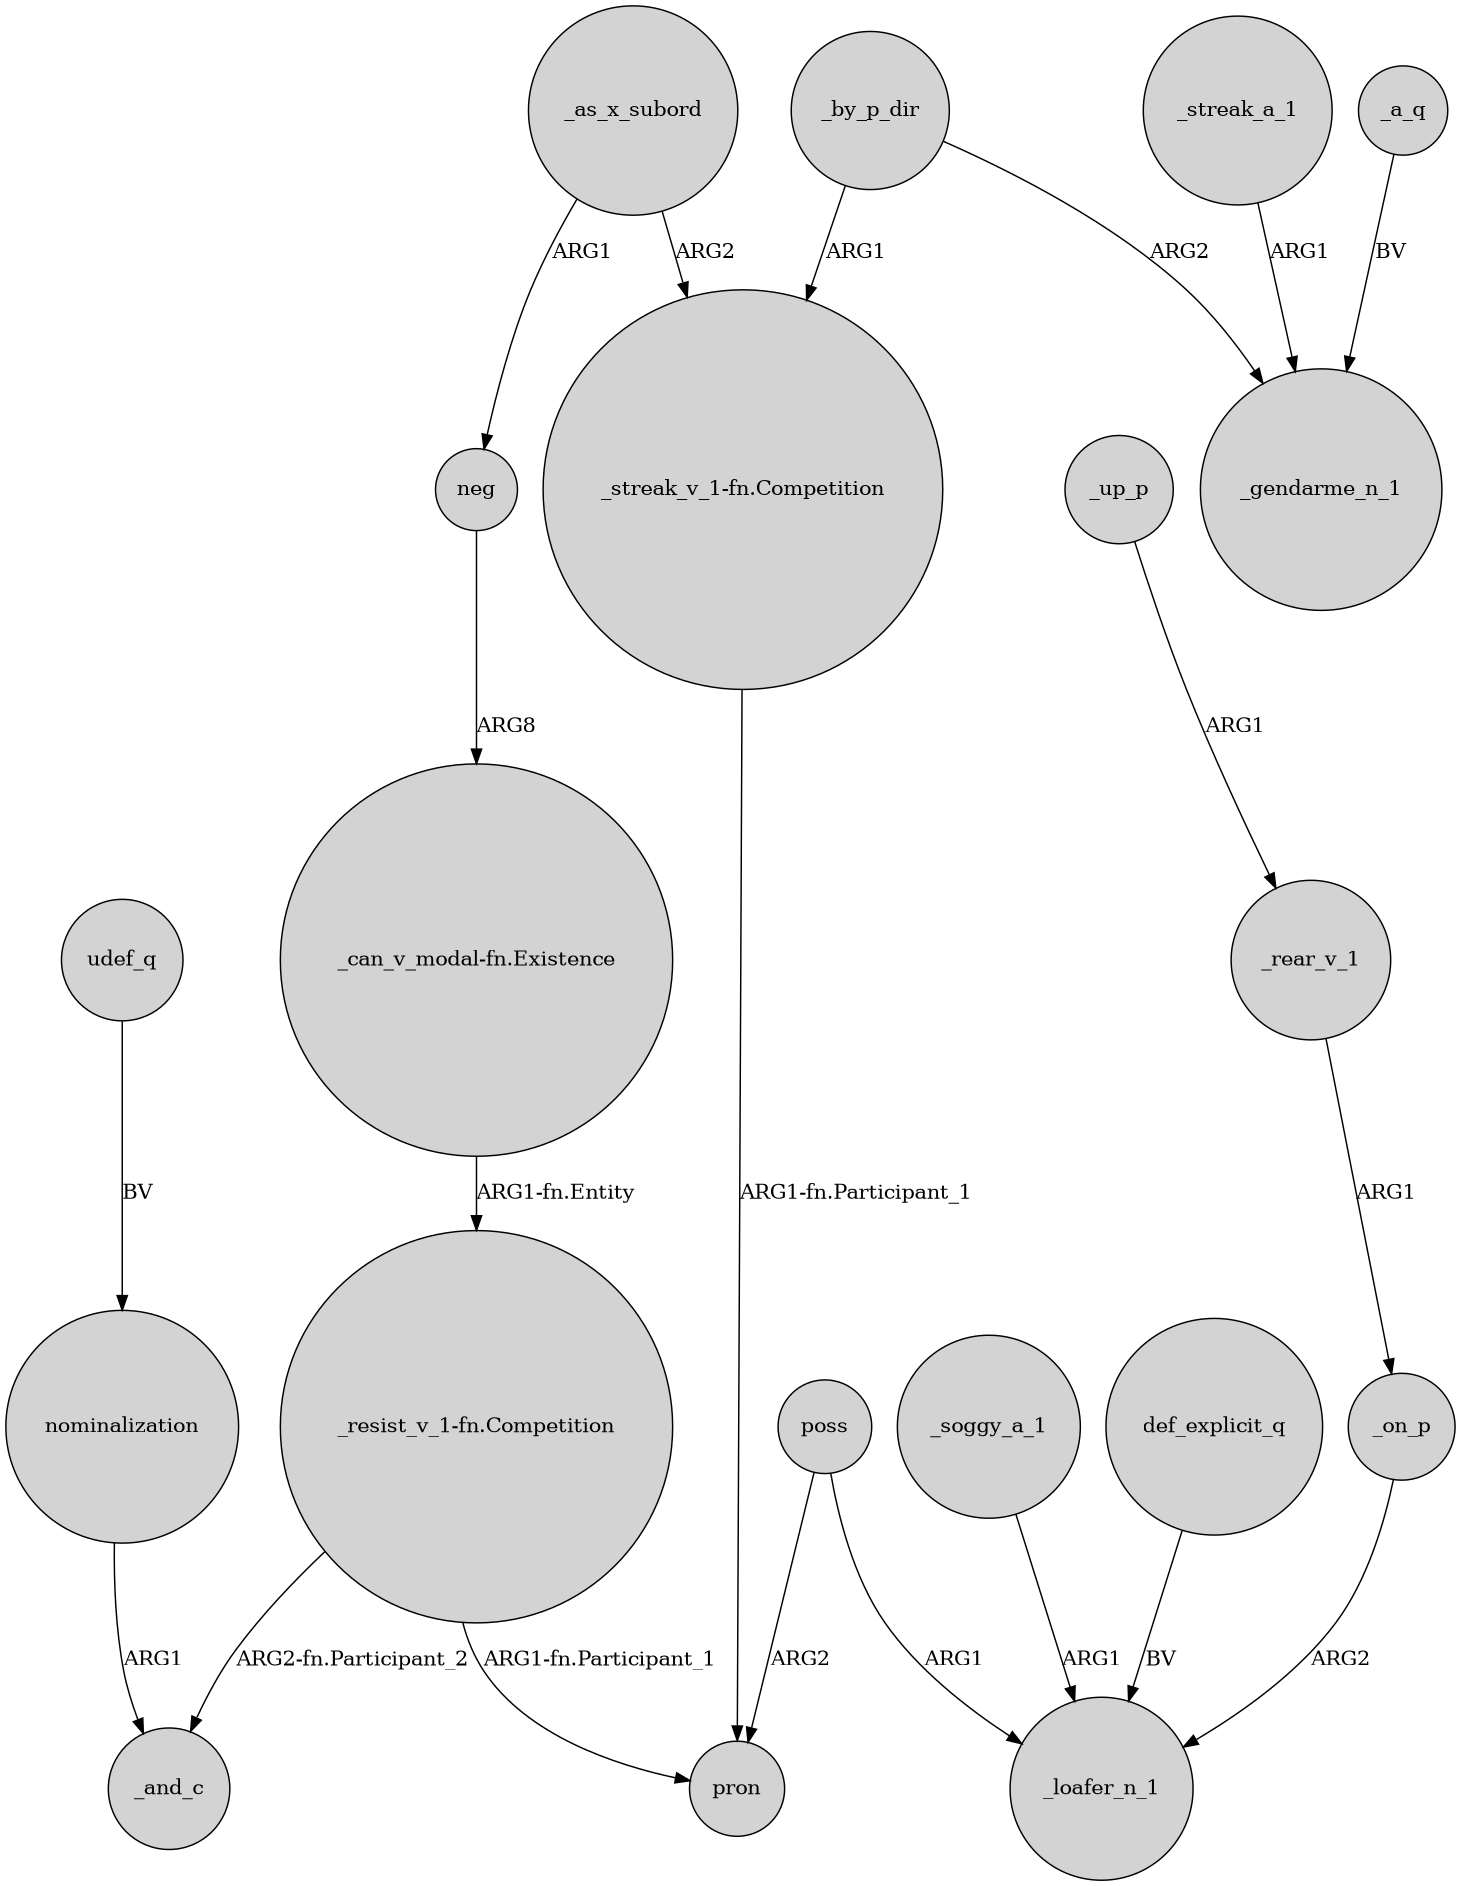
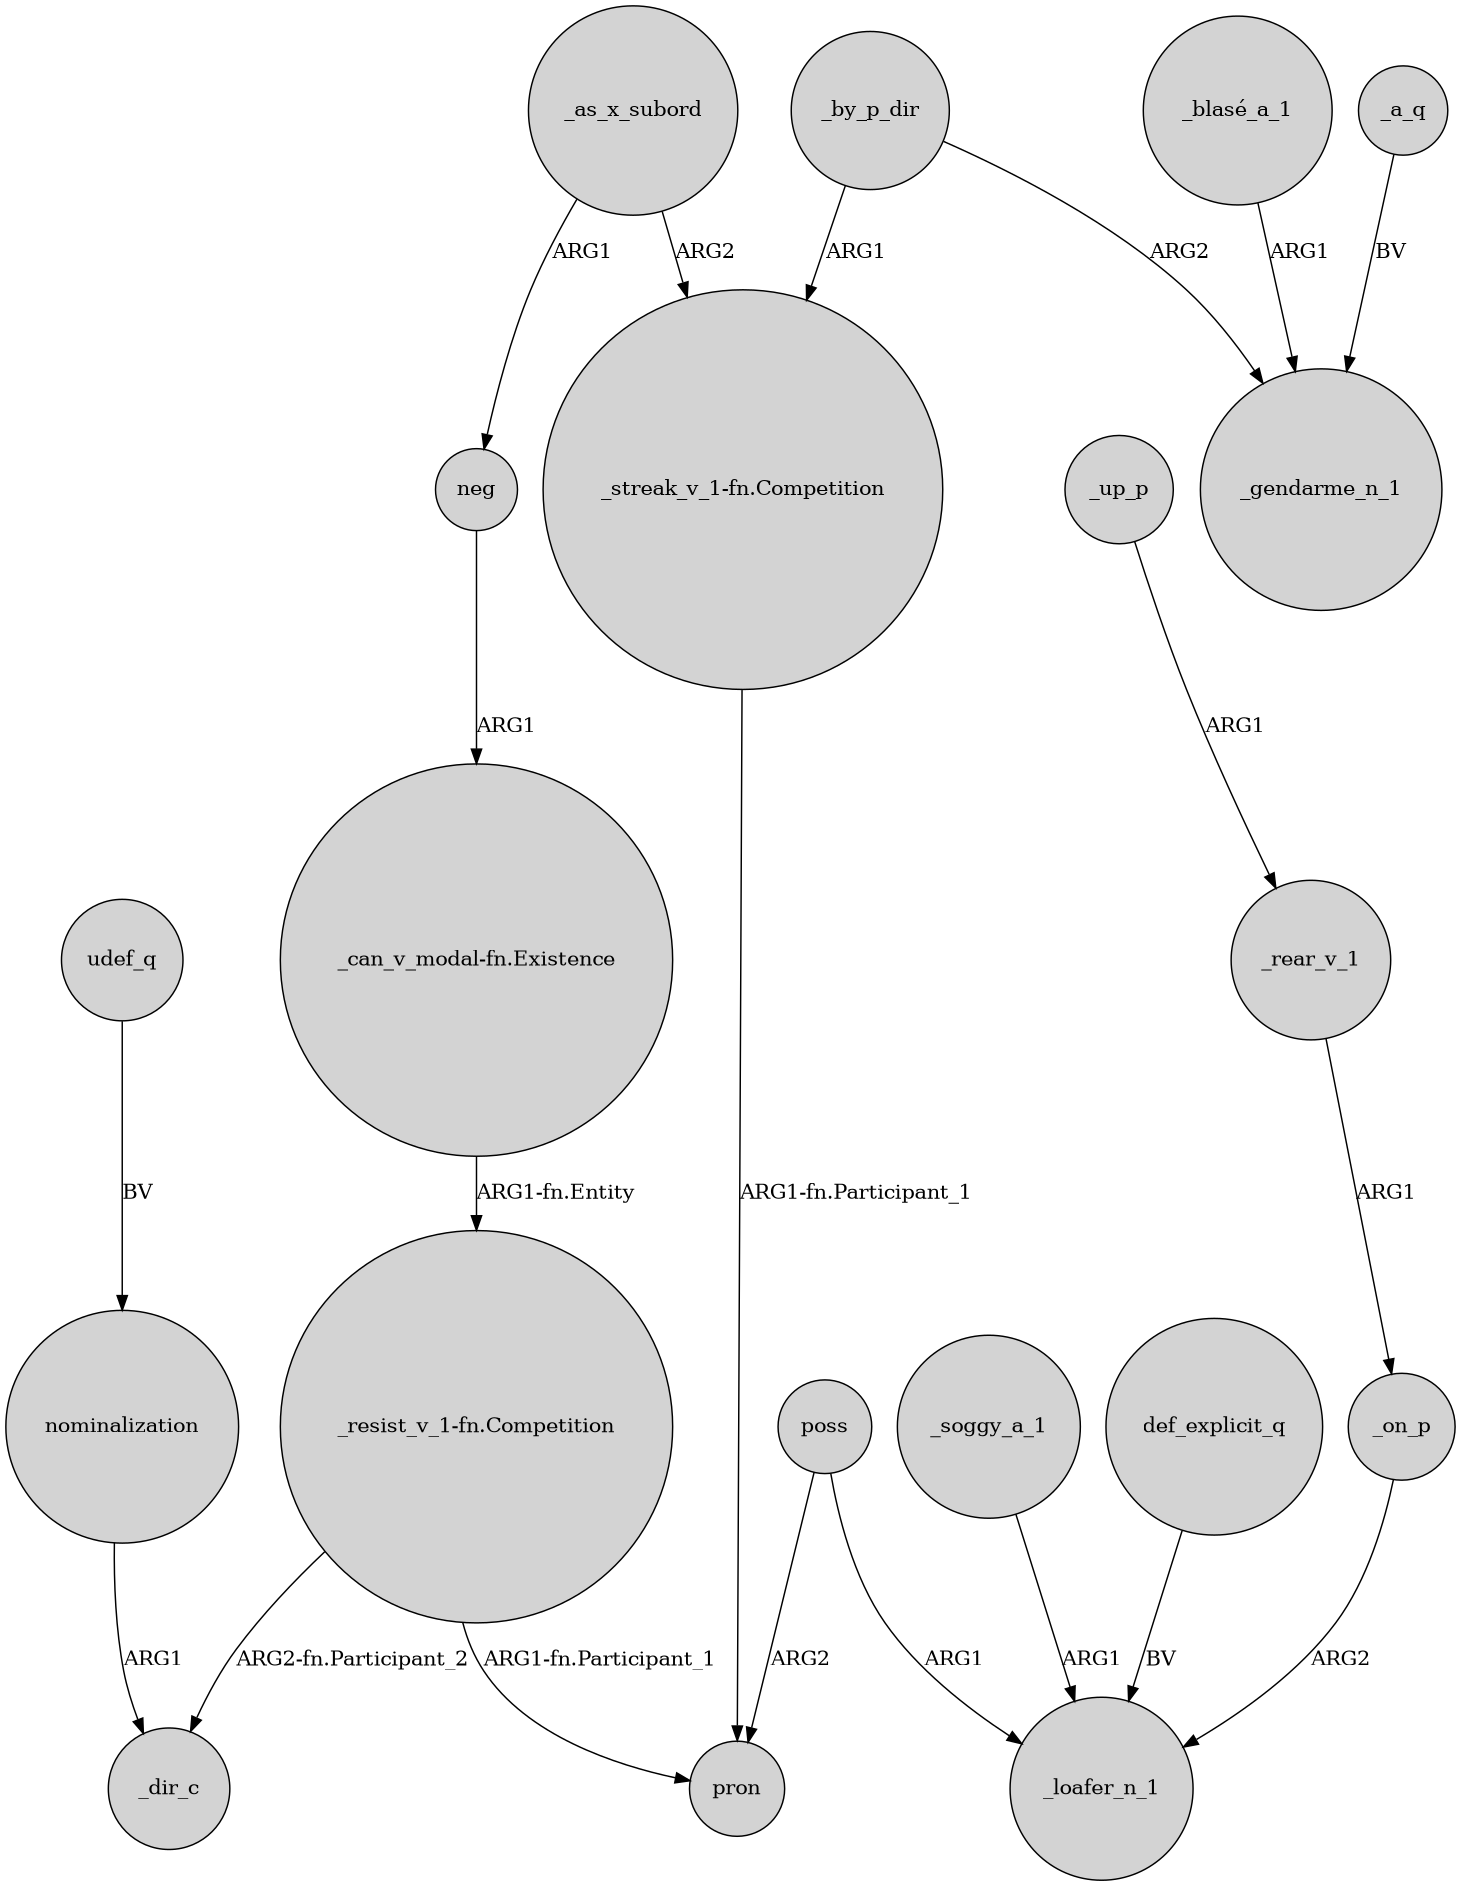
(1238, 111) -> (1238, 111)
(507, 727) -> (507, 727)
(169, 1789) -> (169, 1789)
